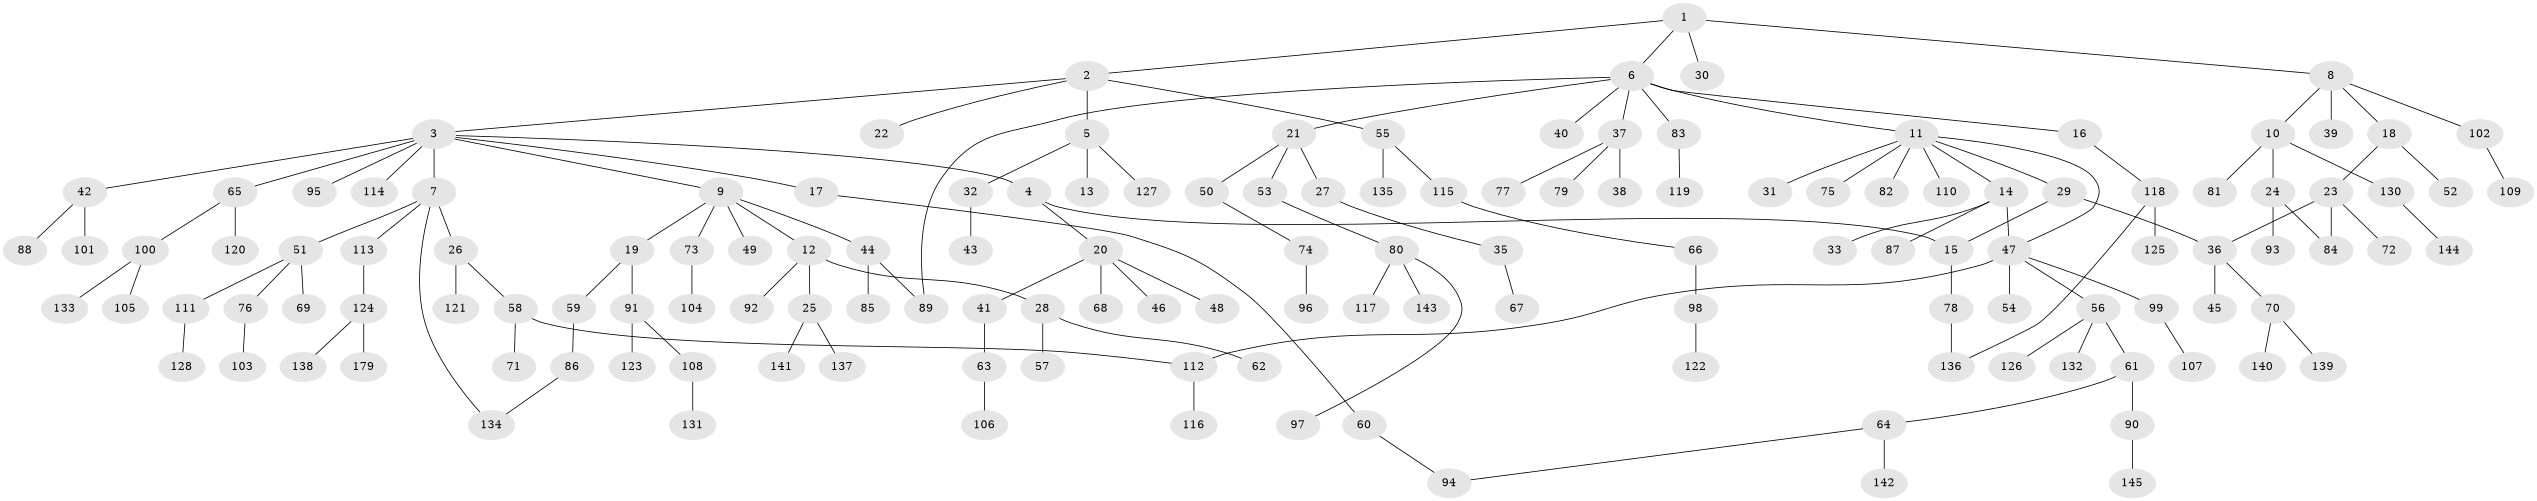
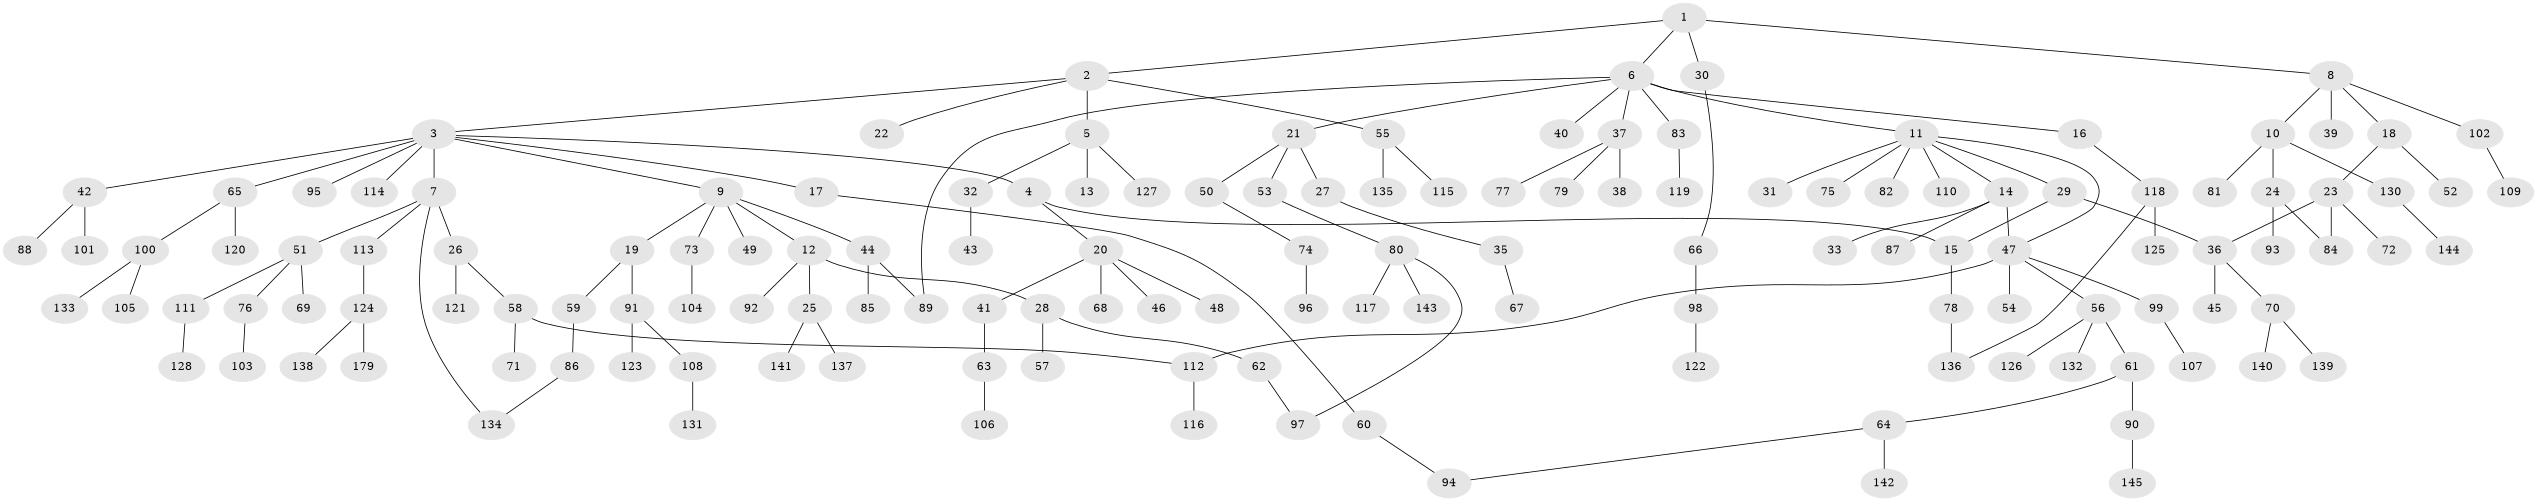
(1567, 230) -> (1713, 164)
none -> (1279, 396)
